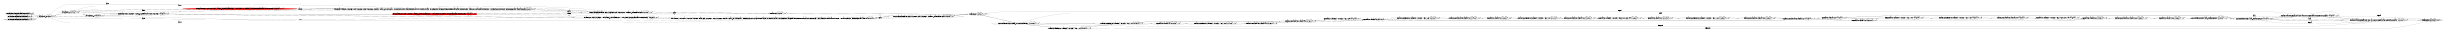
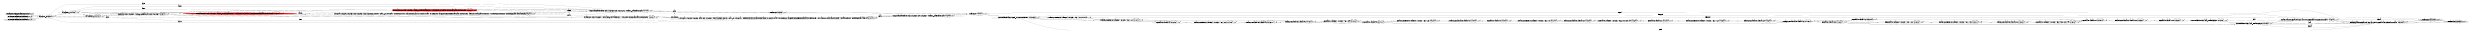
none -> (2457, 22)
